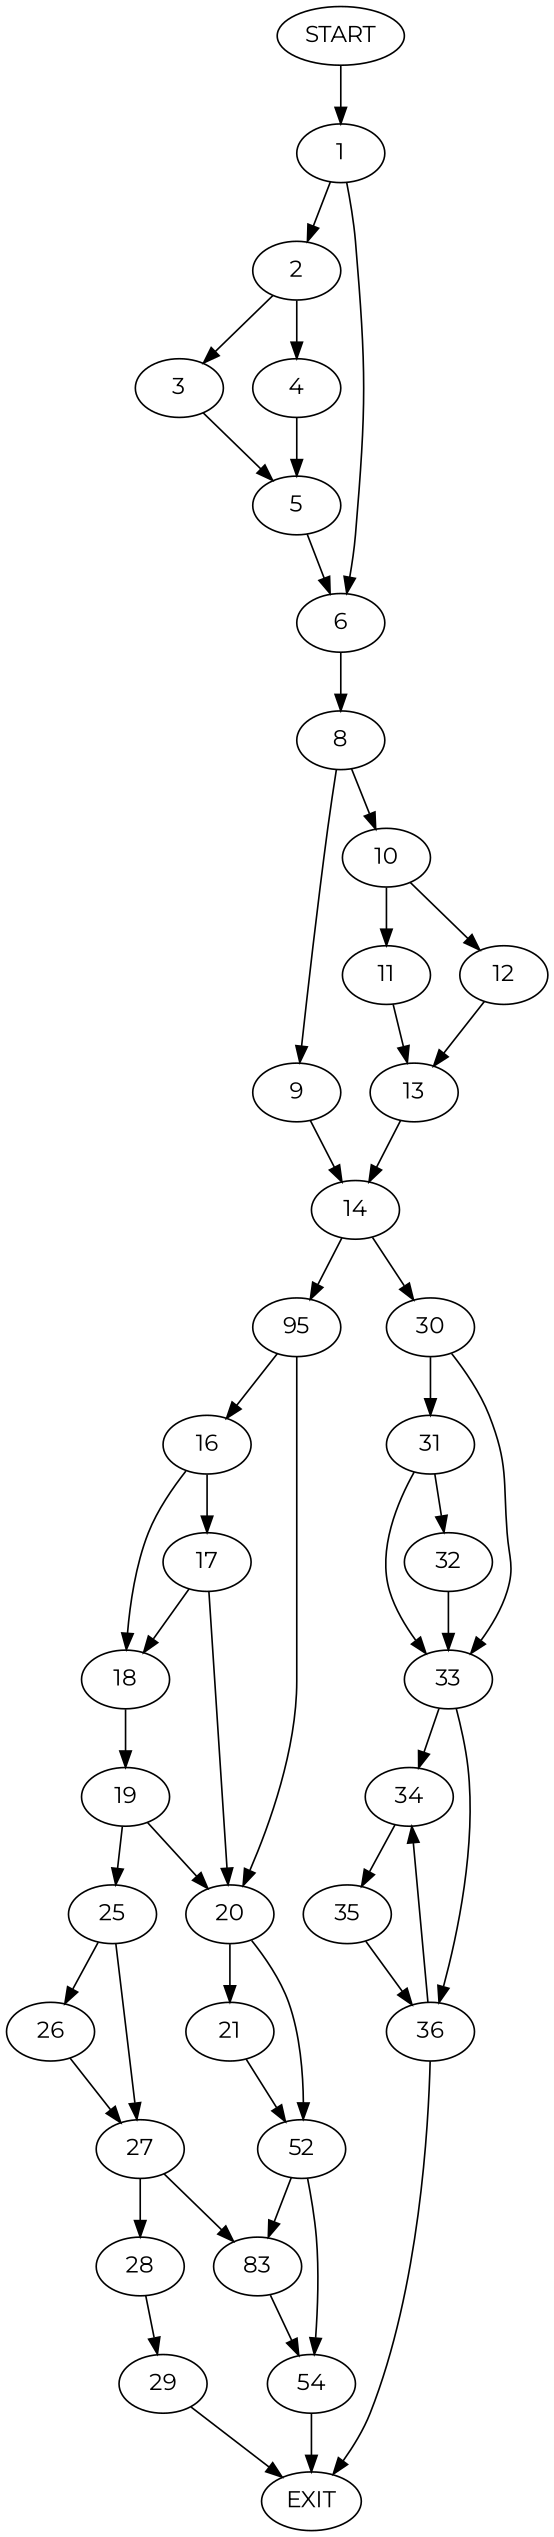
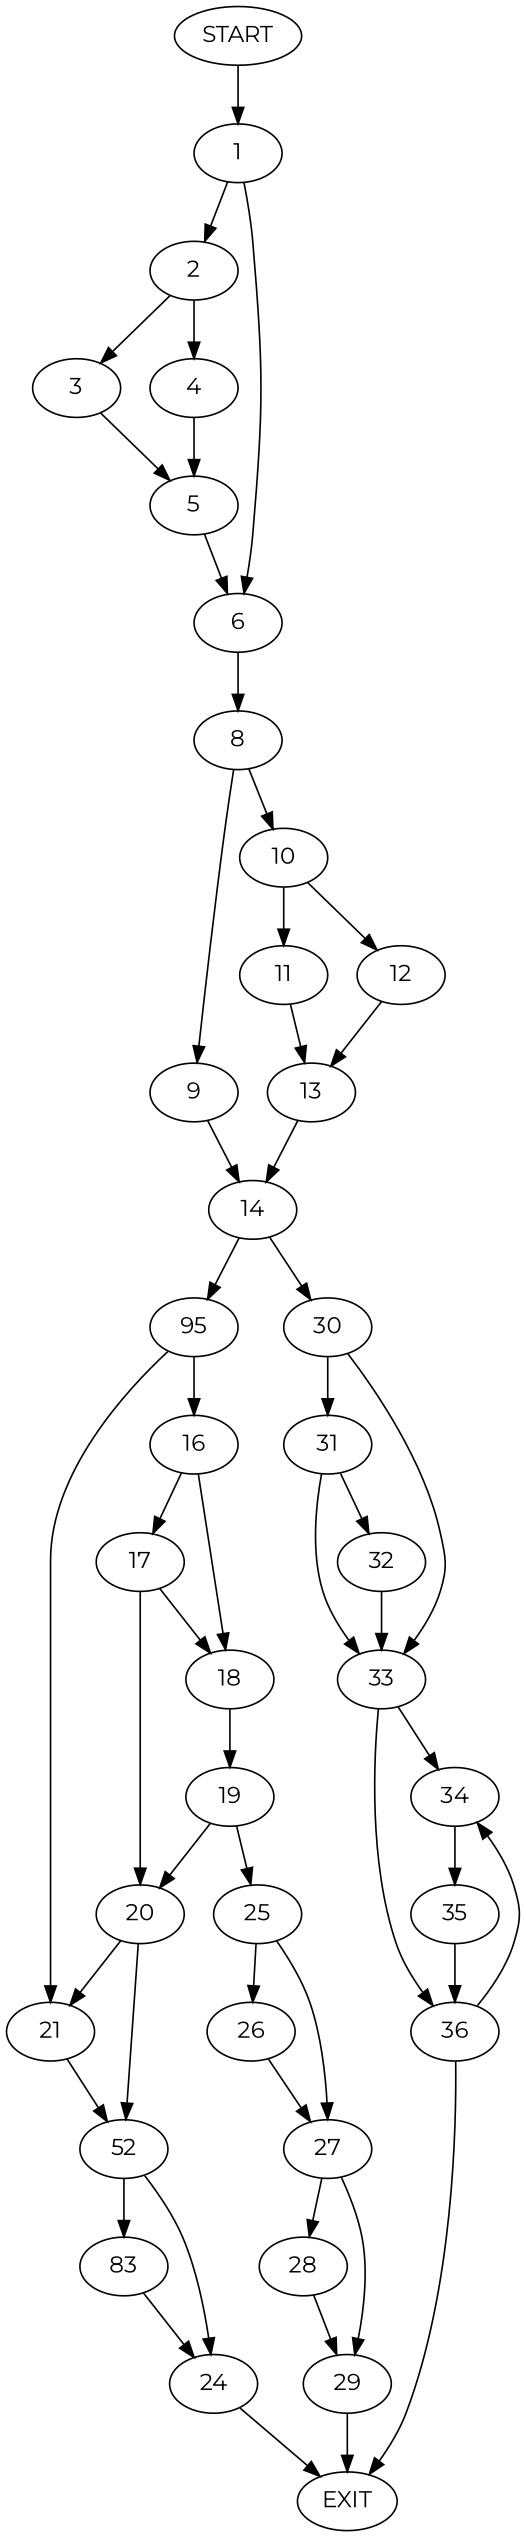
(297, 1617) -> (51, 1650)
(193, 2202) -> (364, 2256)
(311, 2384) -> (214, 2384)
